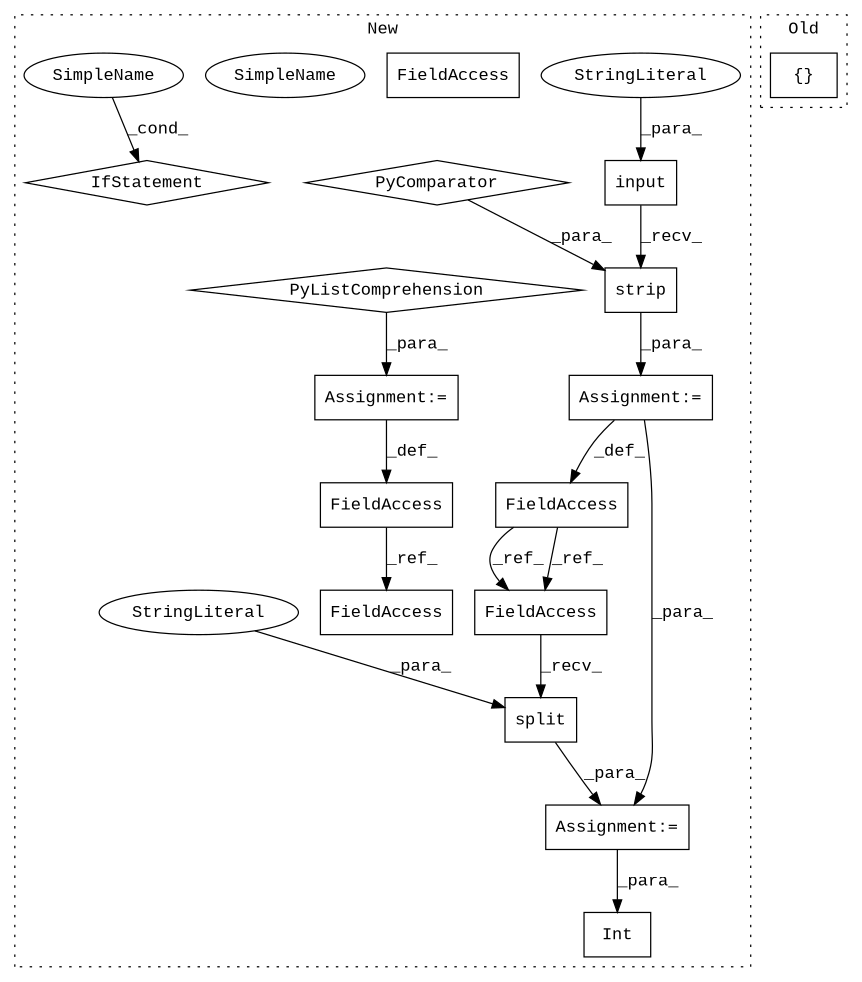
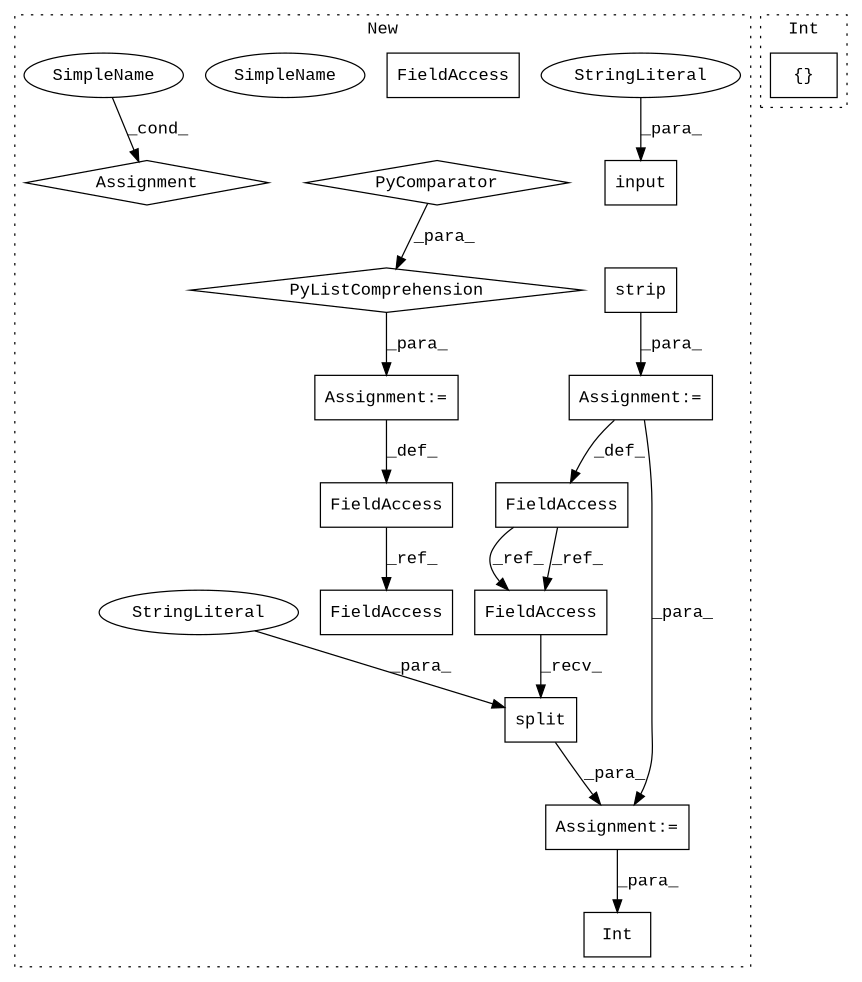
(804, 29) -> (804, 29)
(147, 183) -> (147, 183)
(641, 230) -> none
(531, 232) -> (415, 231)
